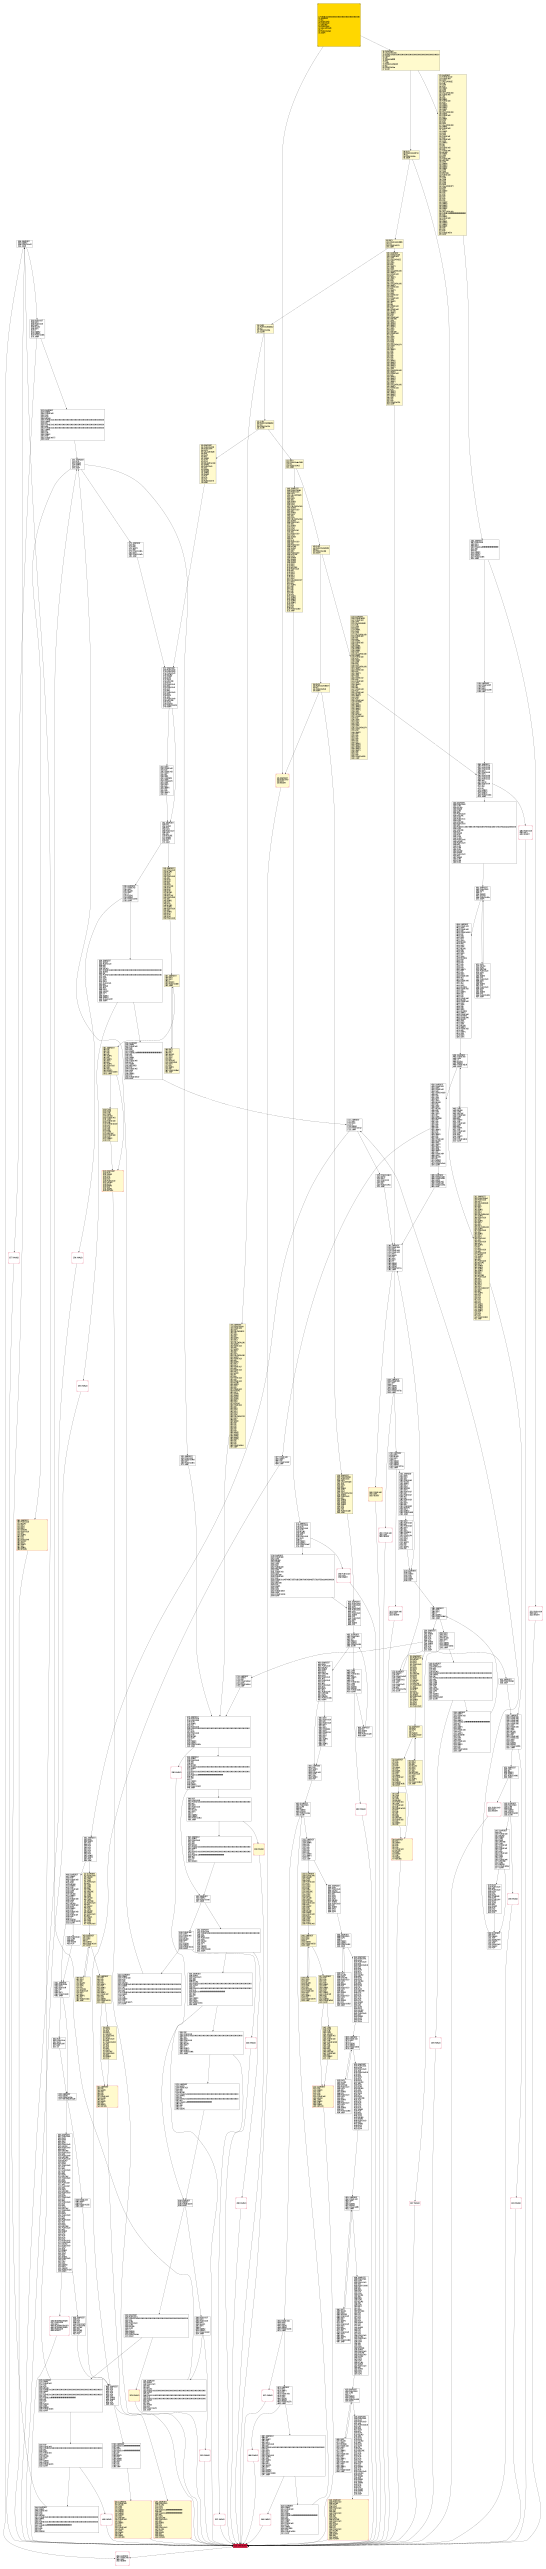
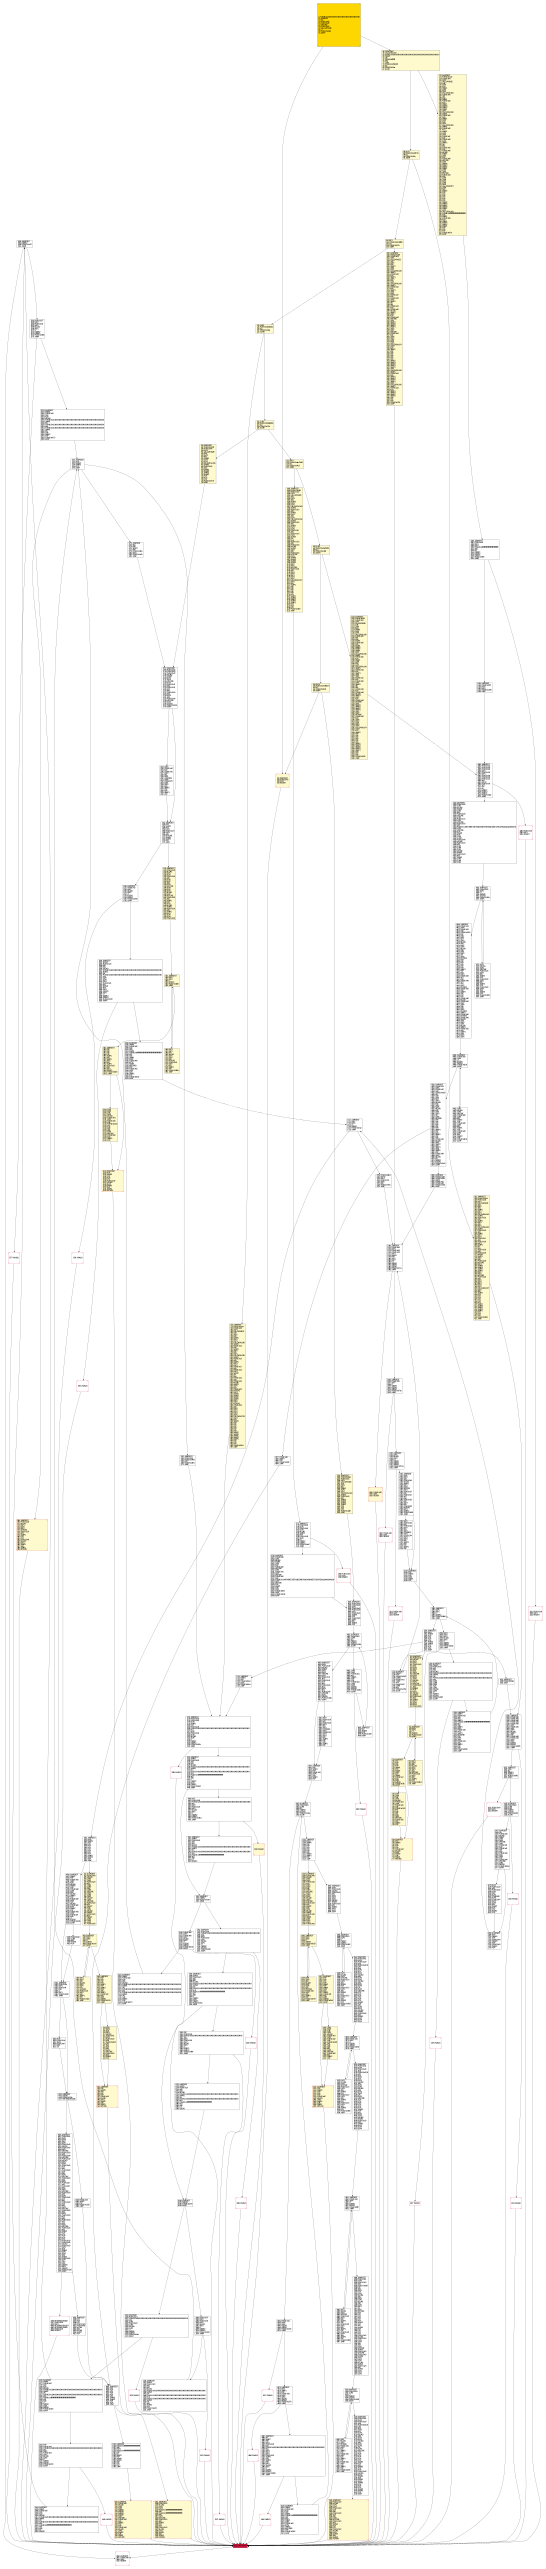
(134, 2396) -> (134, 2396)
